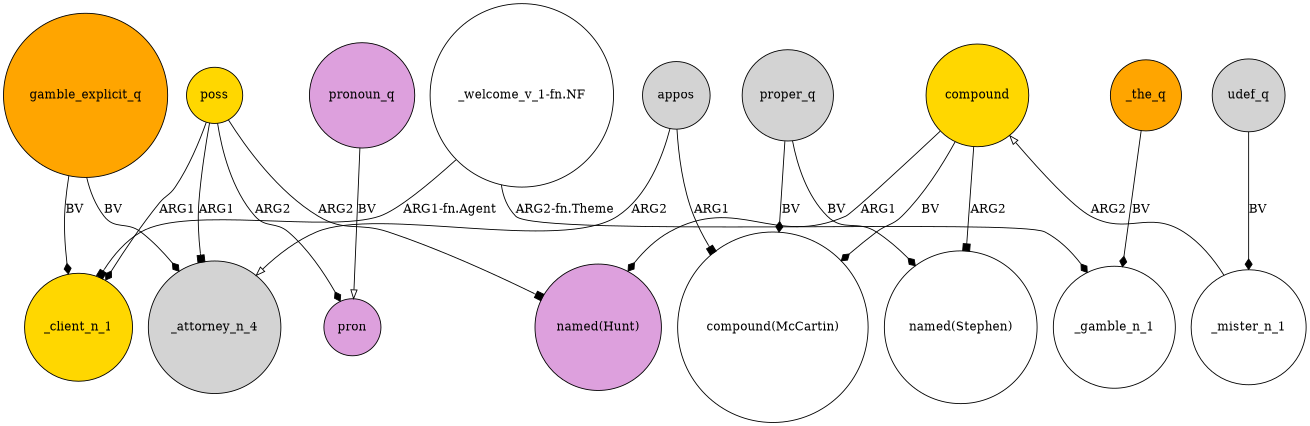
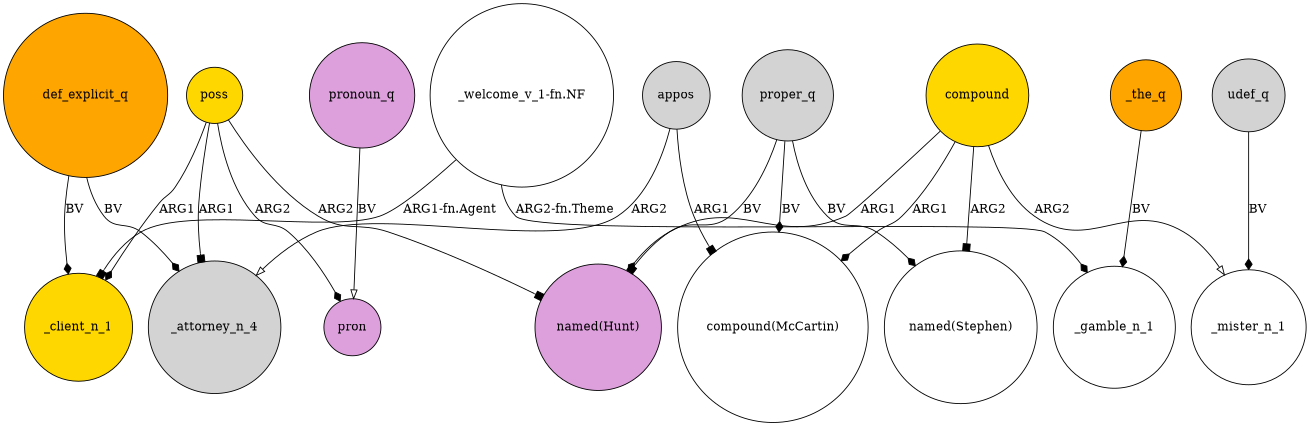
(86, 95) -> (86, 95)
(930, 210) -> (930, 210)
none -> (733, 213)
(1115, 224) -> (1091, 229)
